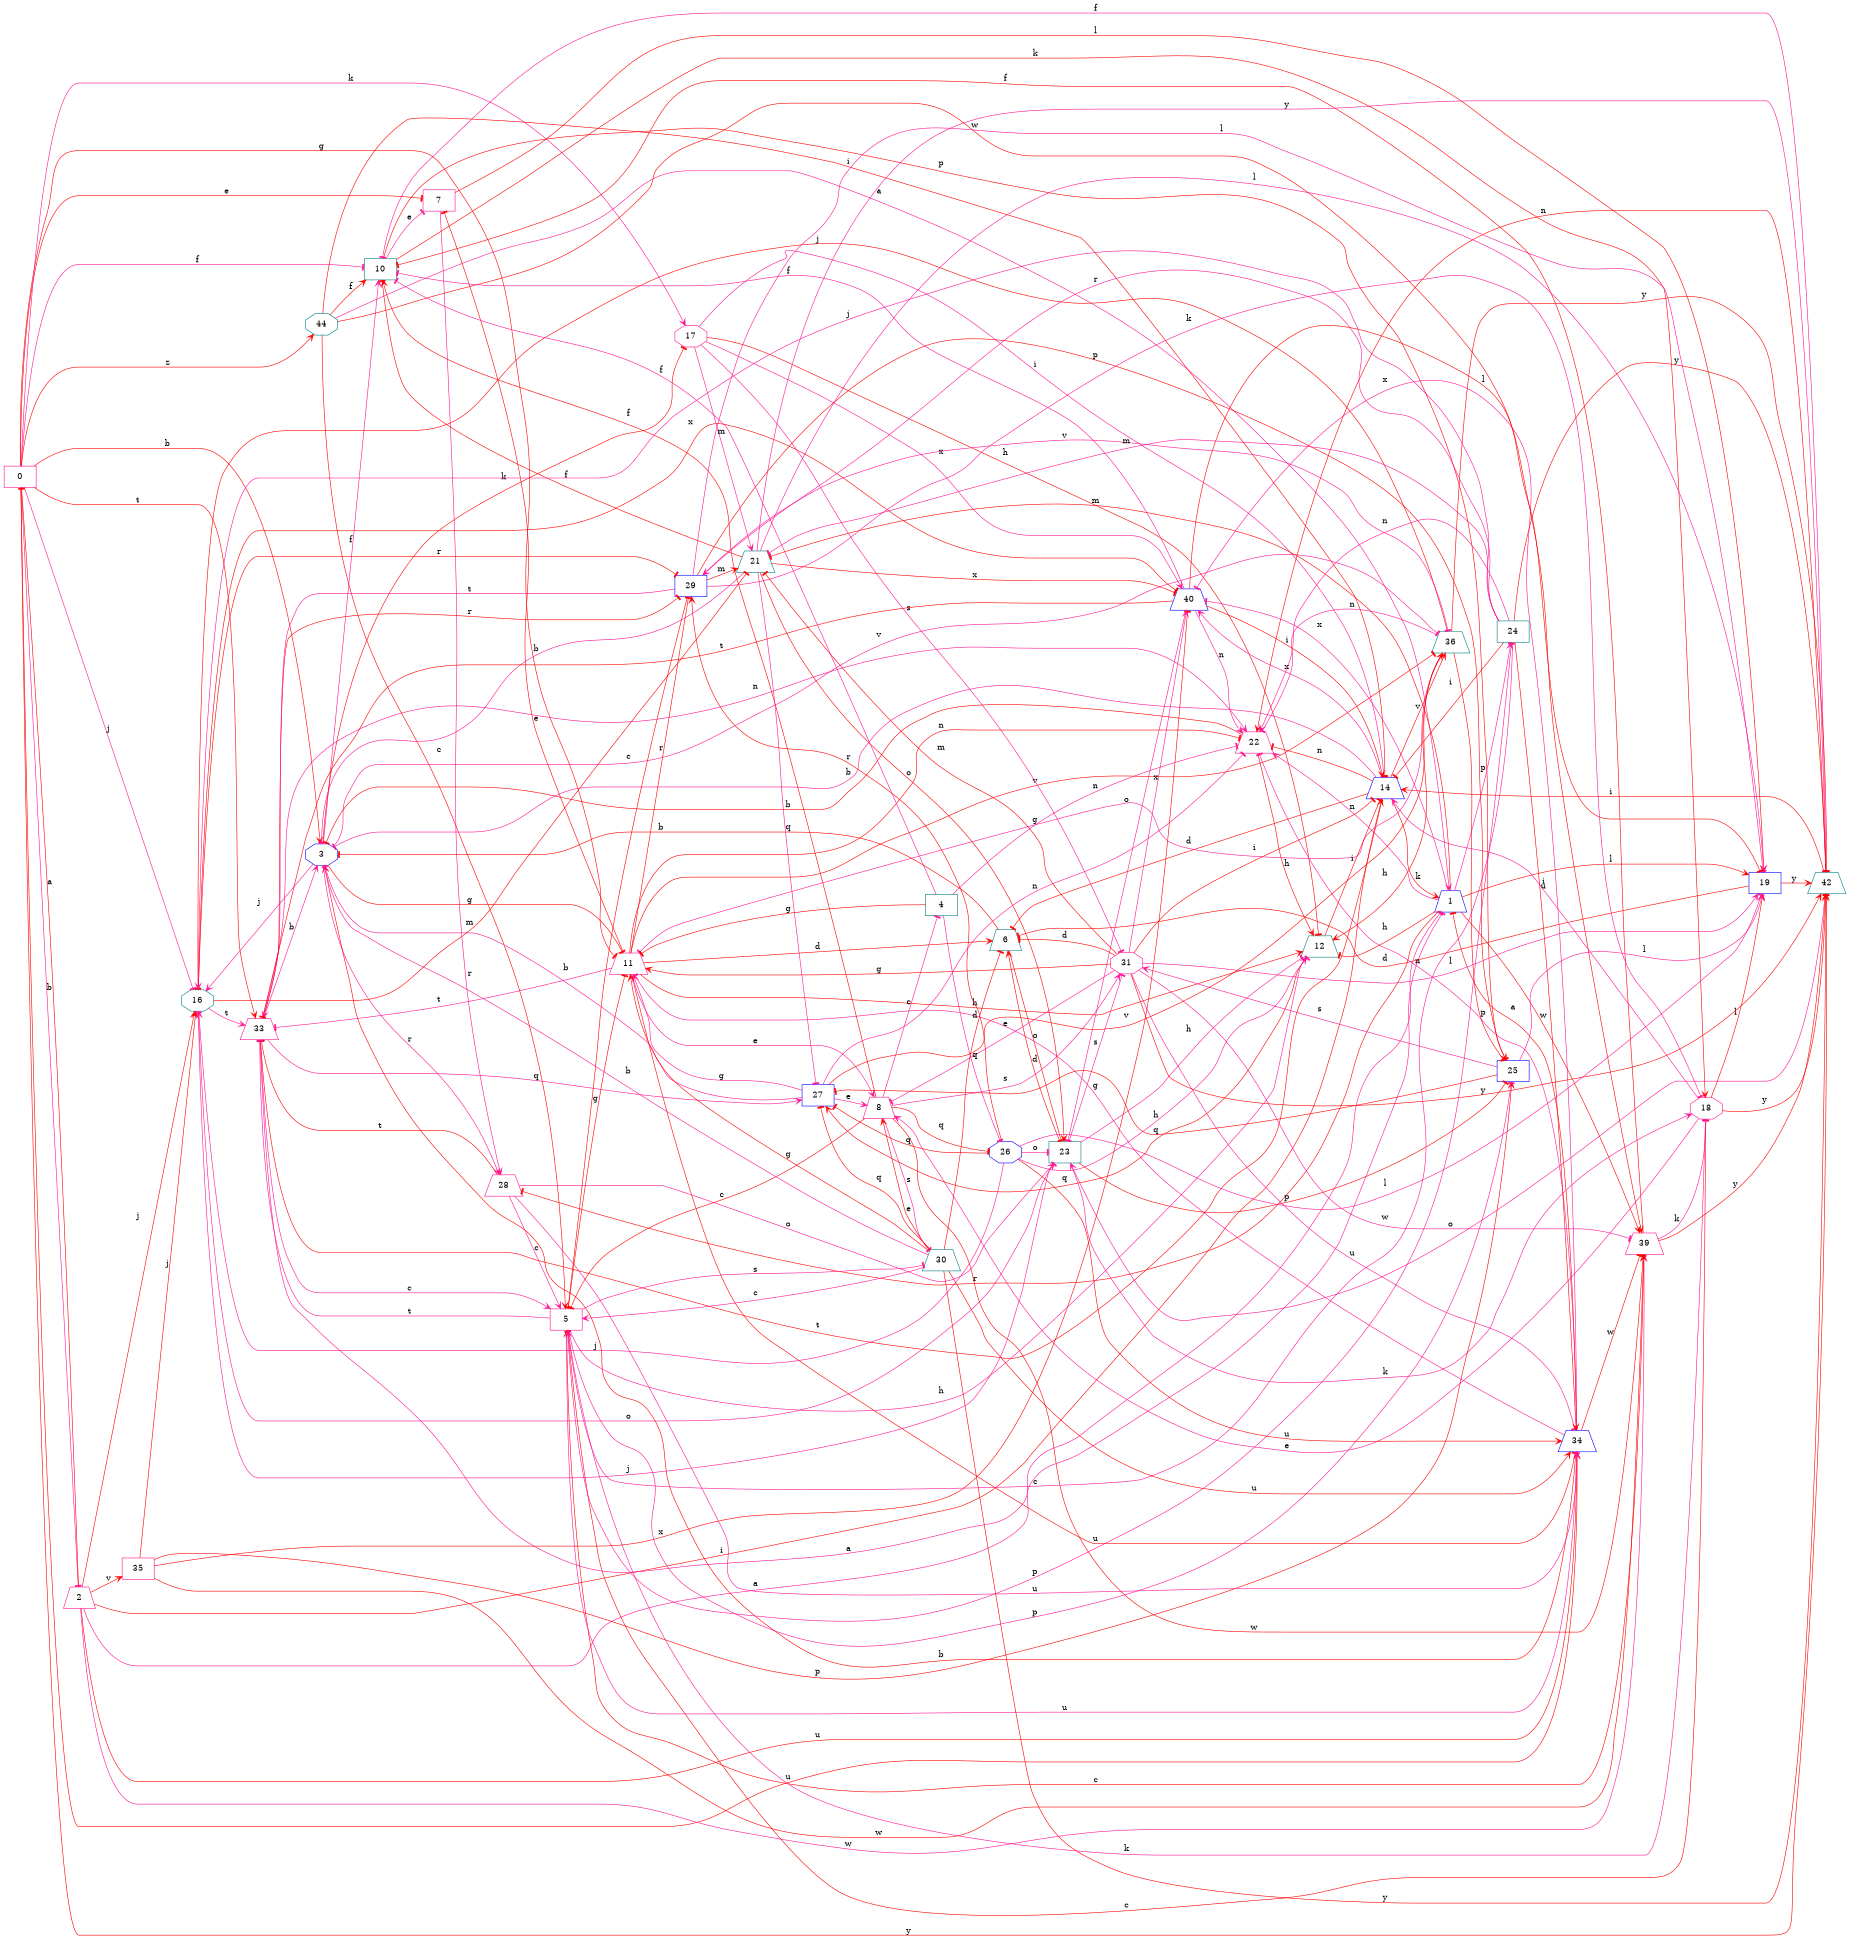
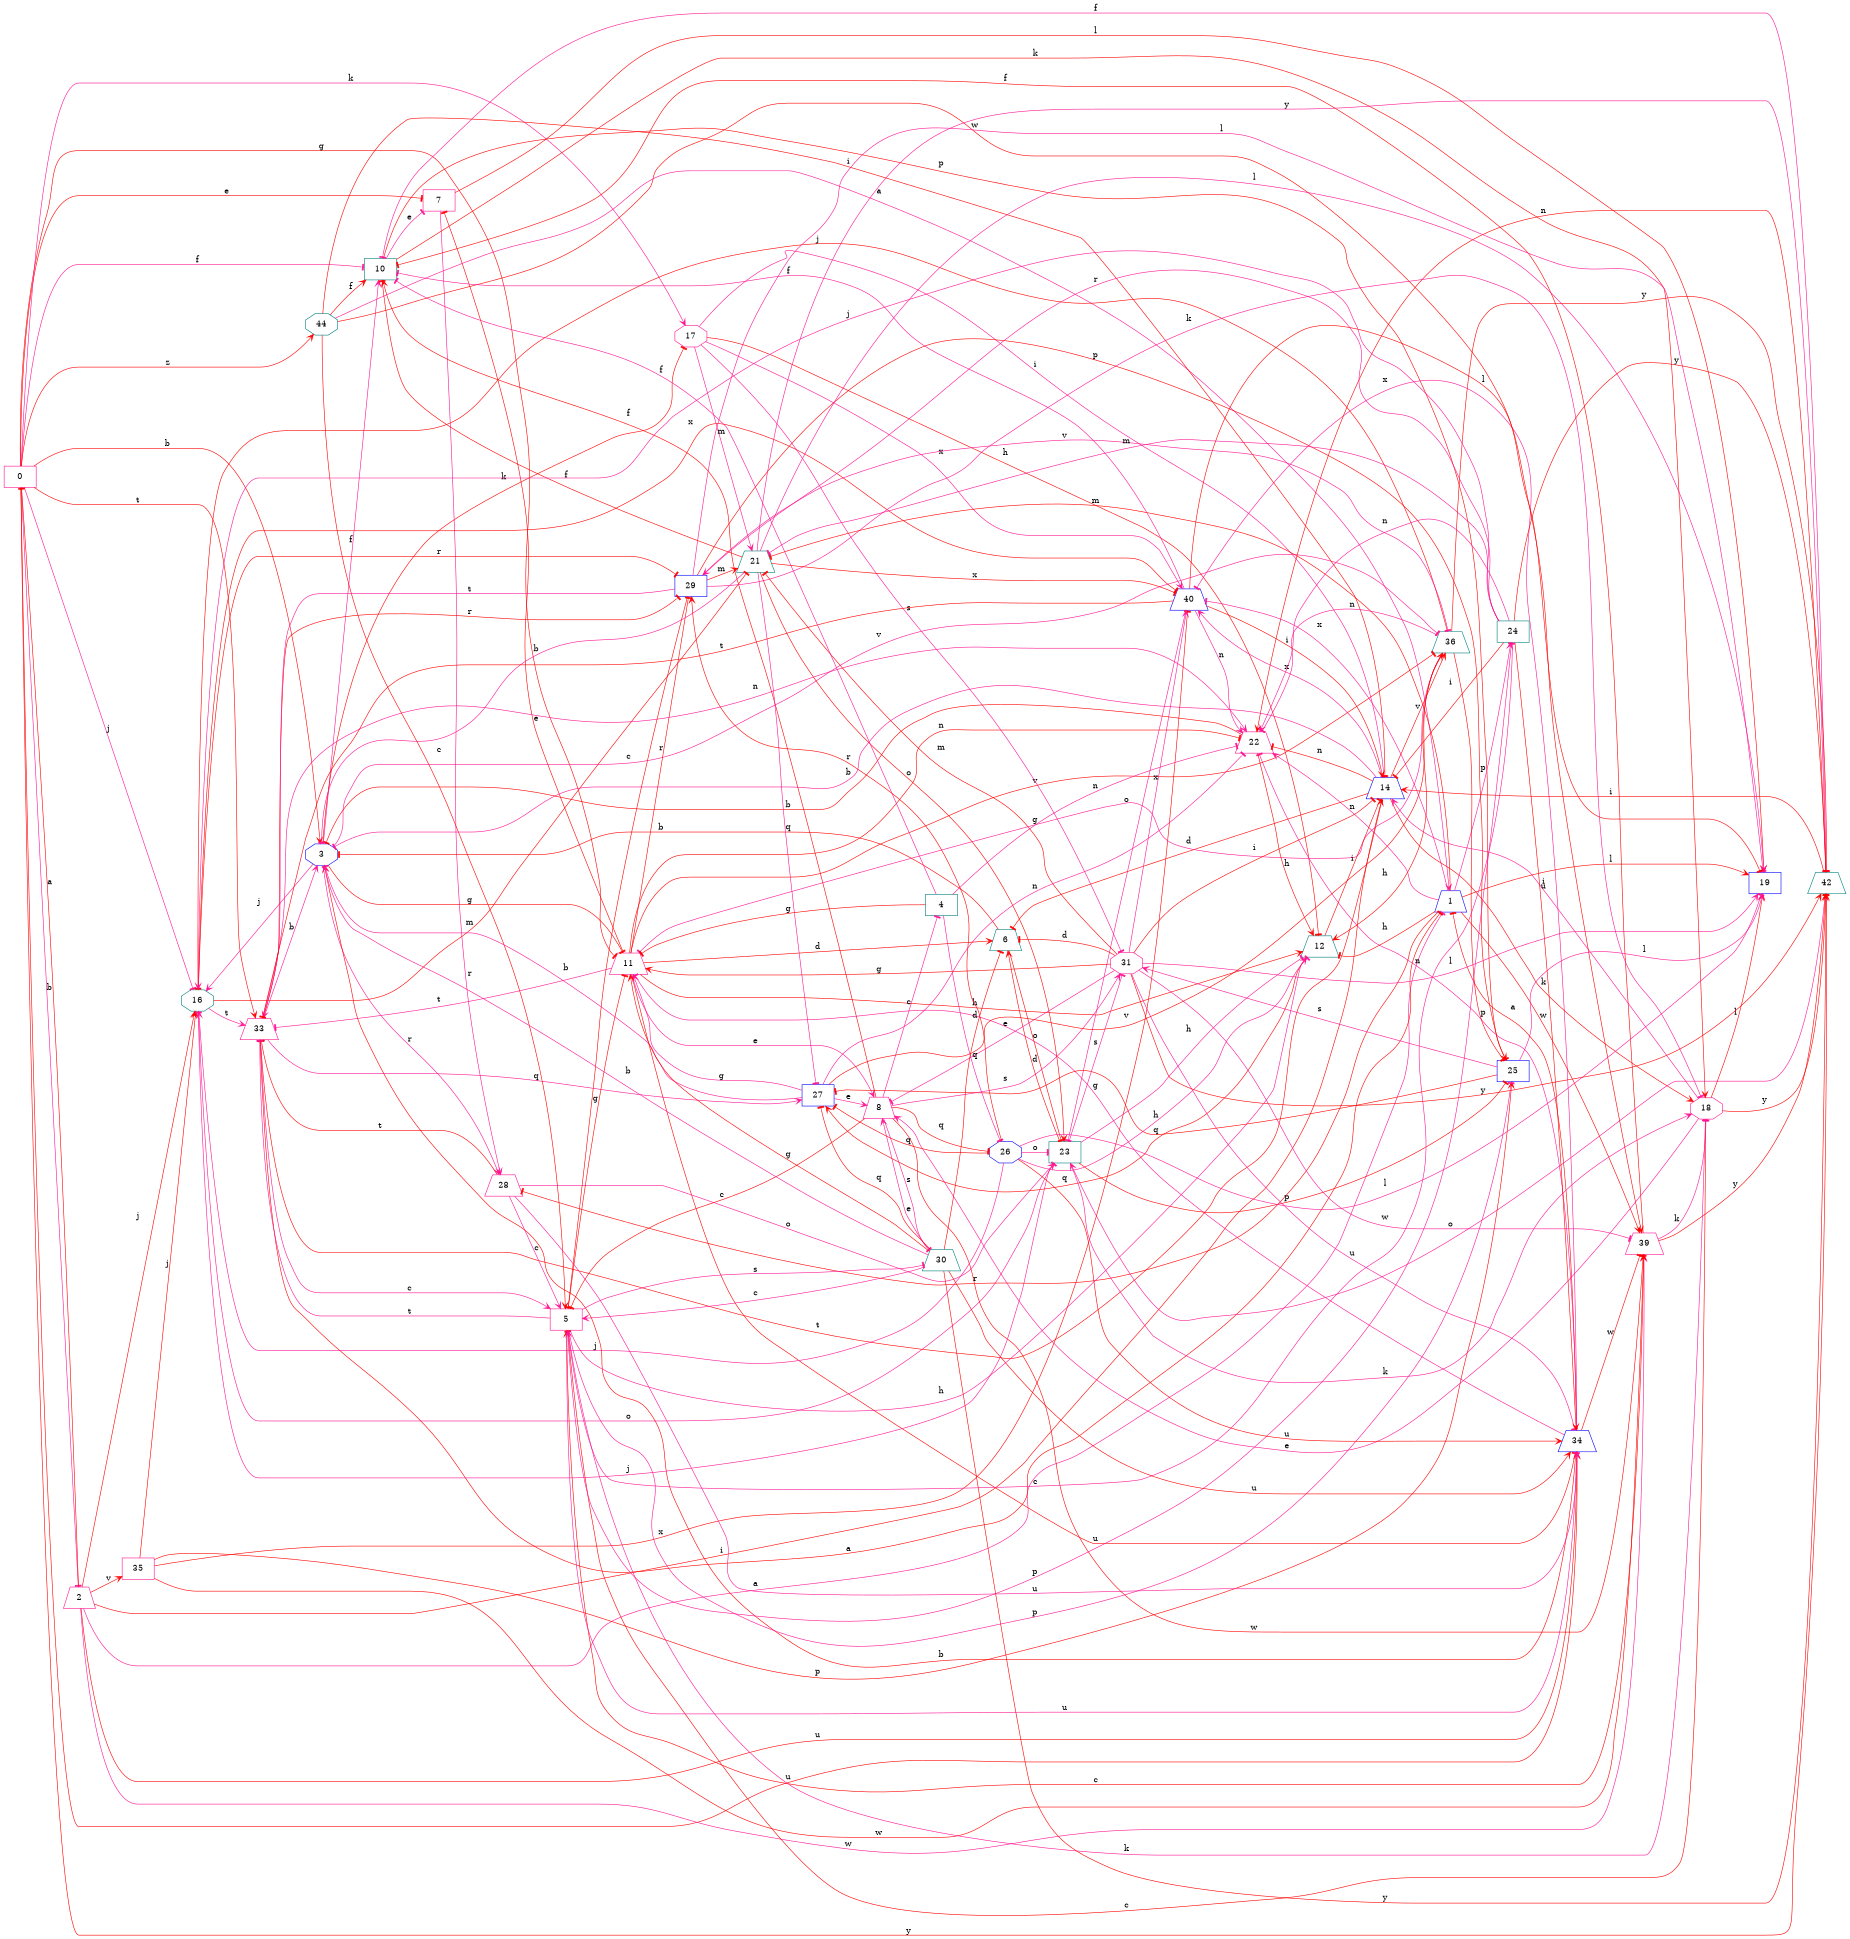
(1407, 851) -> (1524, 963)
(1793, 883) -> none
(1378, 967) -> none
(900, 1190) -> (900, 1190)
(854, 1552) -> (854, 1552)
